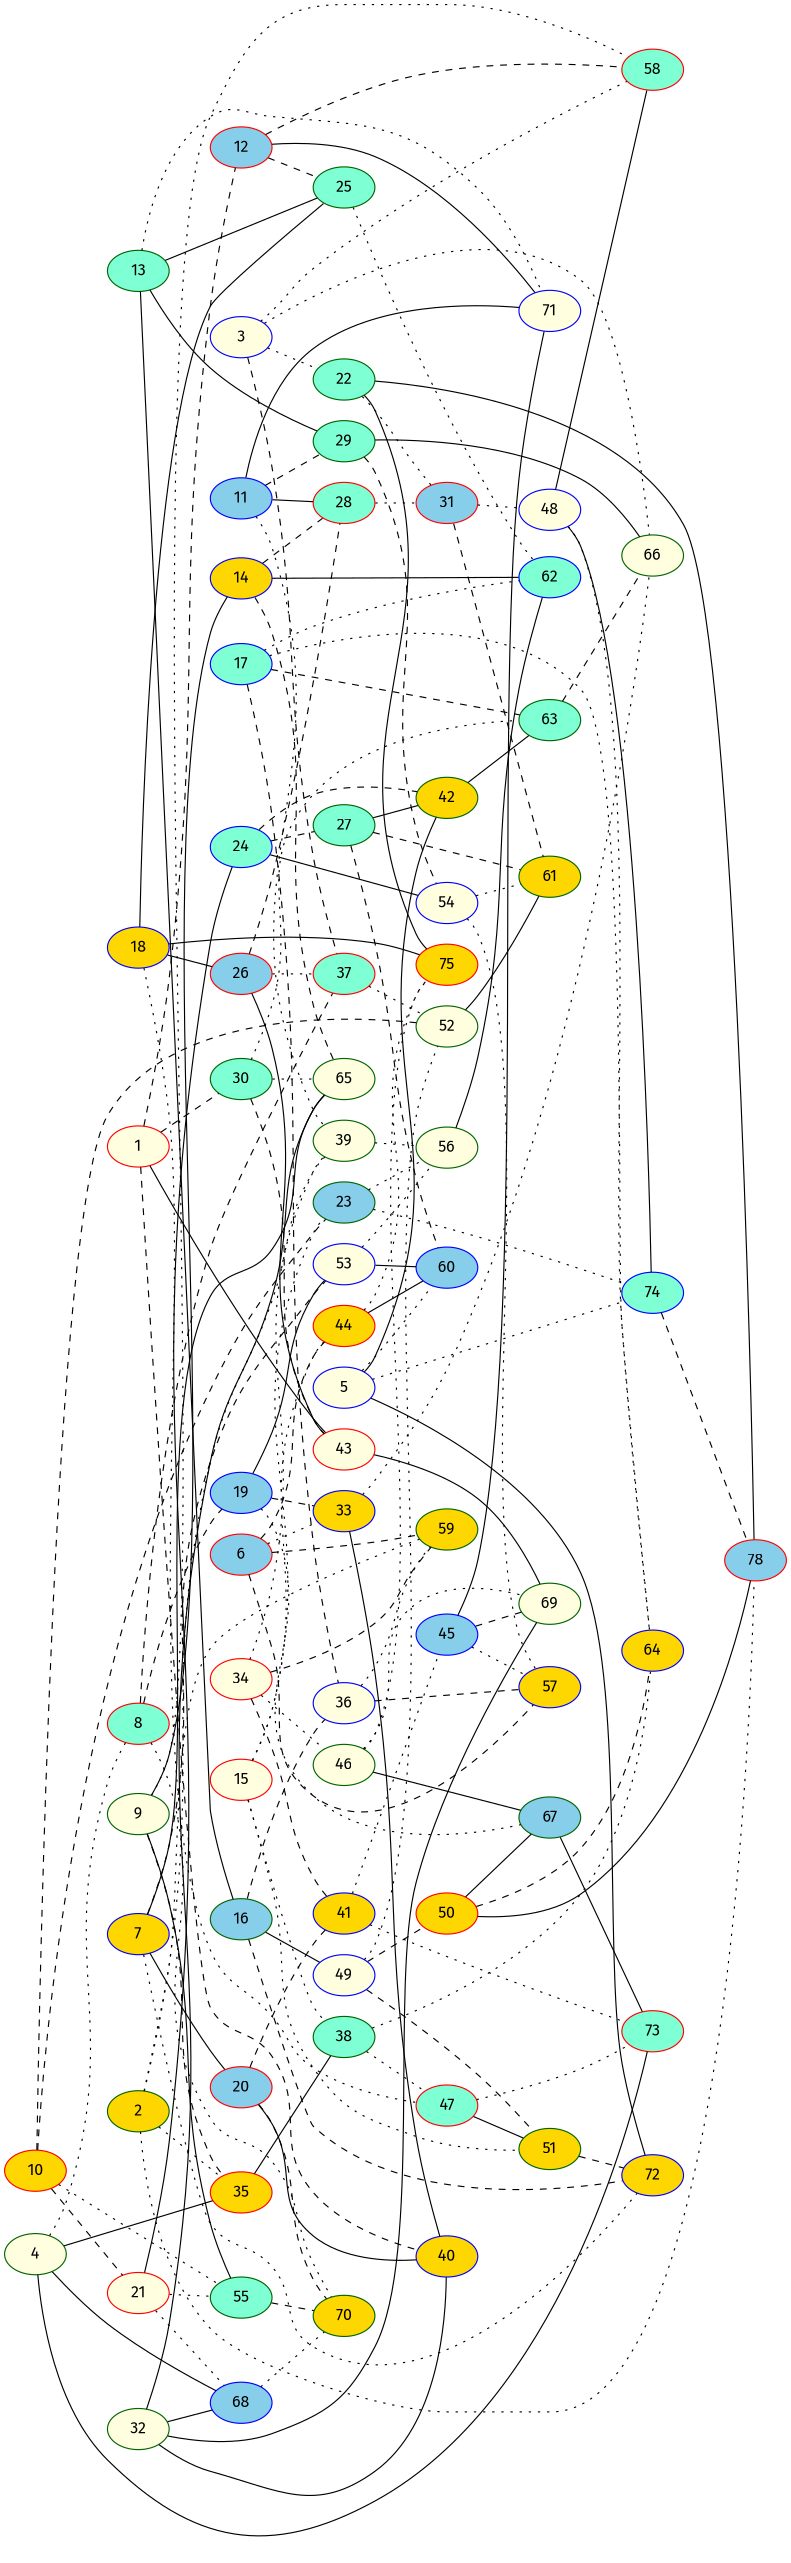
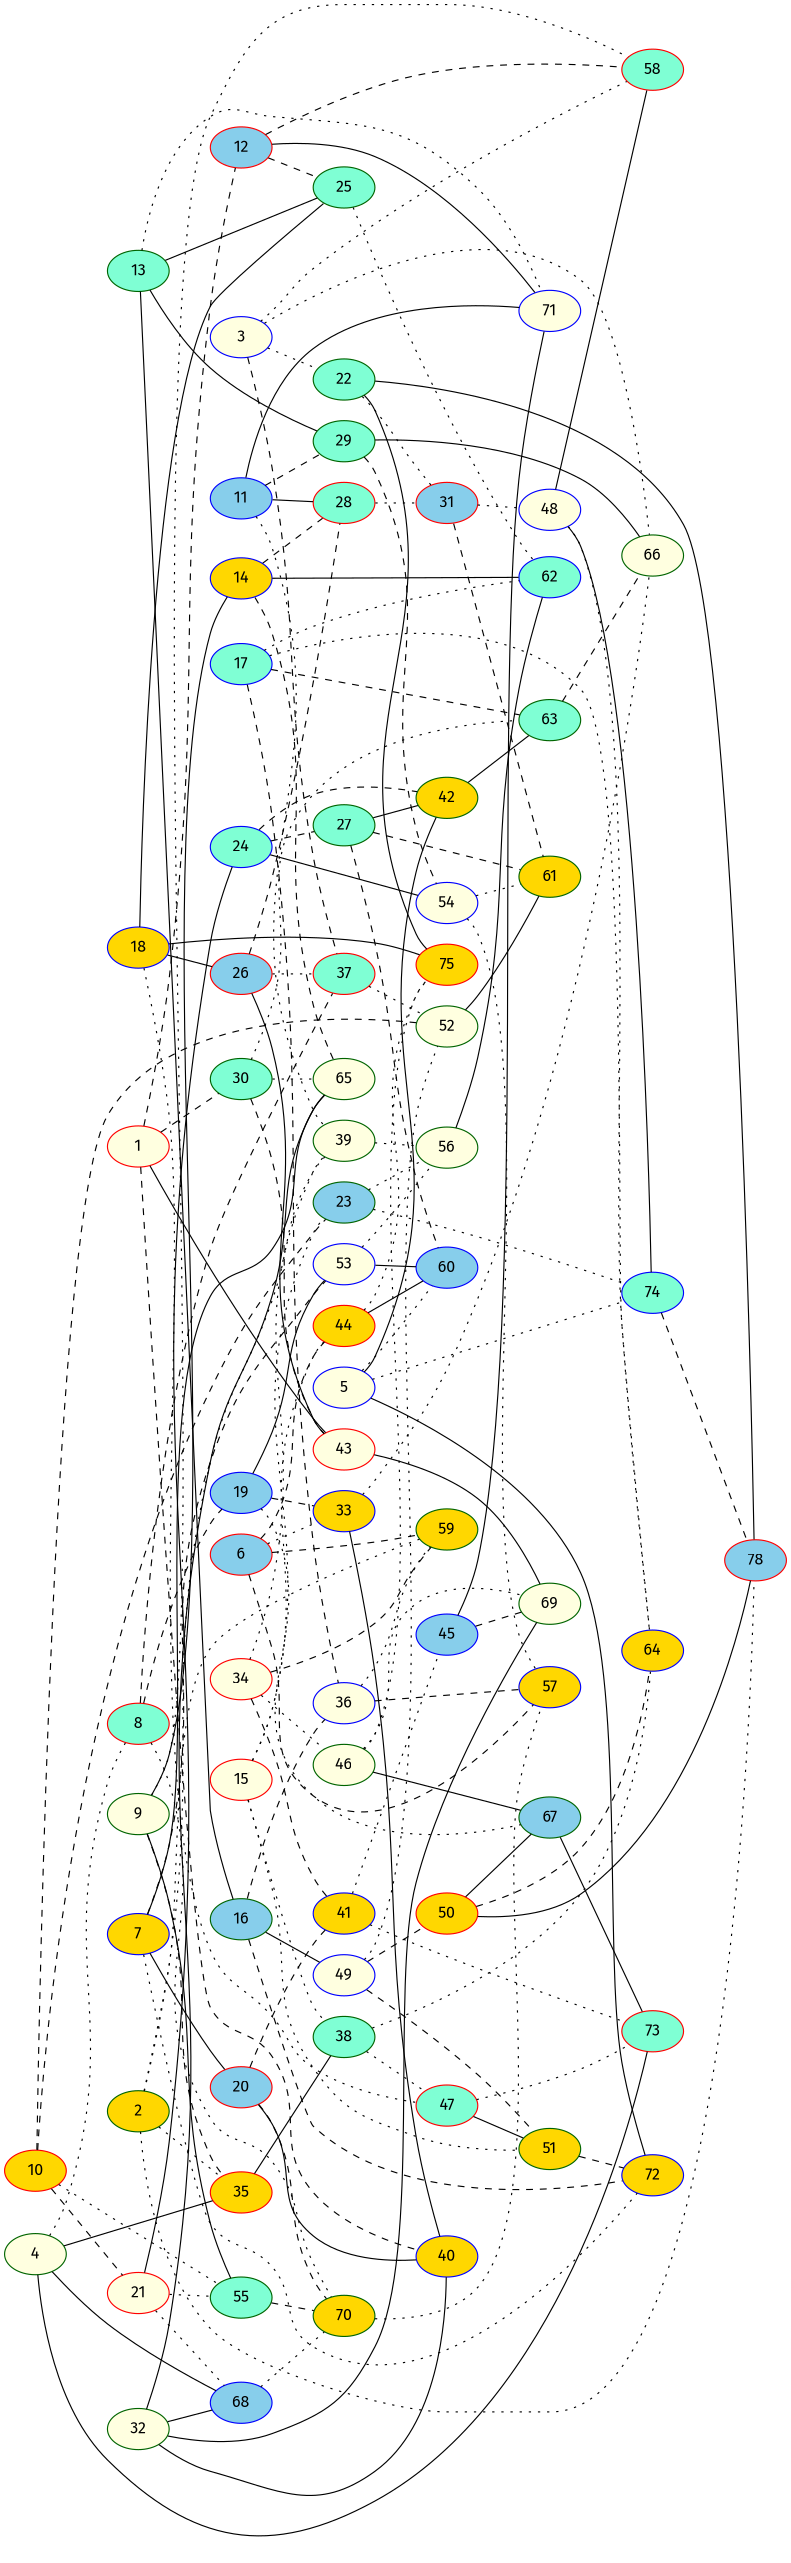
(498, 1661) -> (518, 2054)
